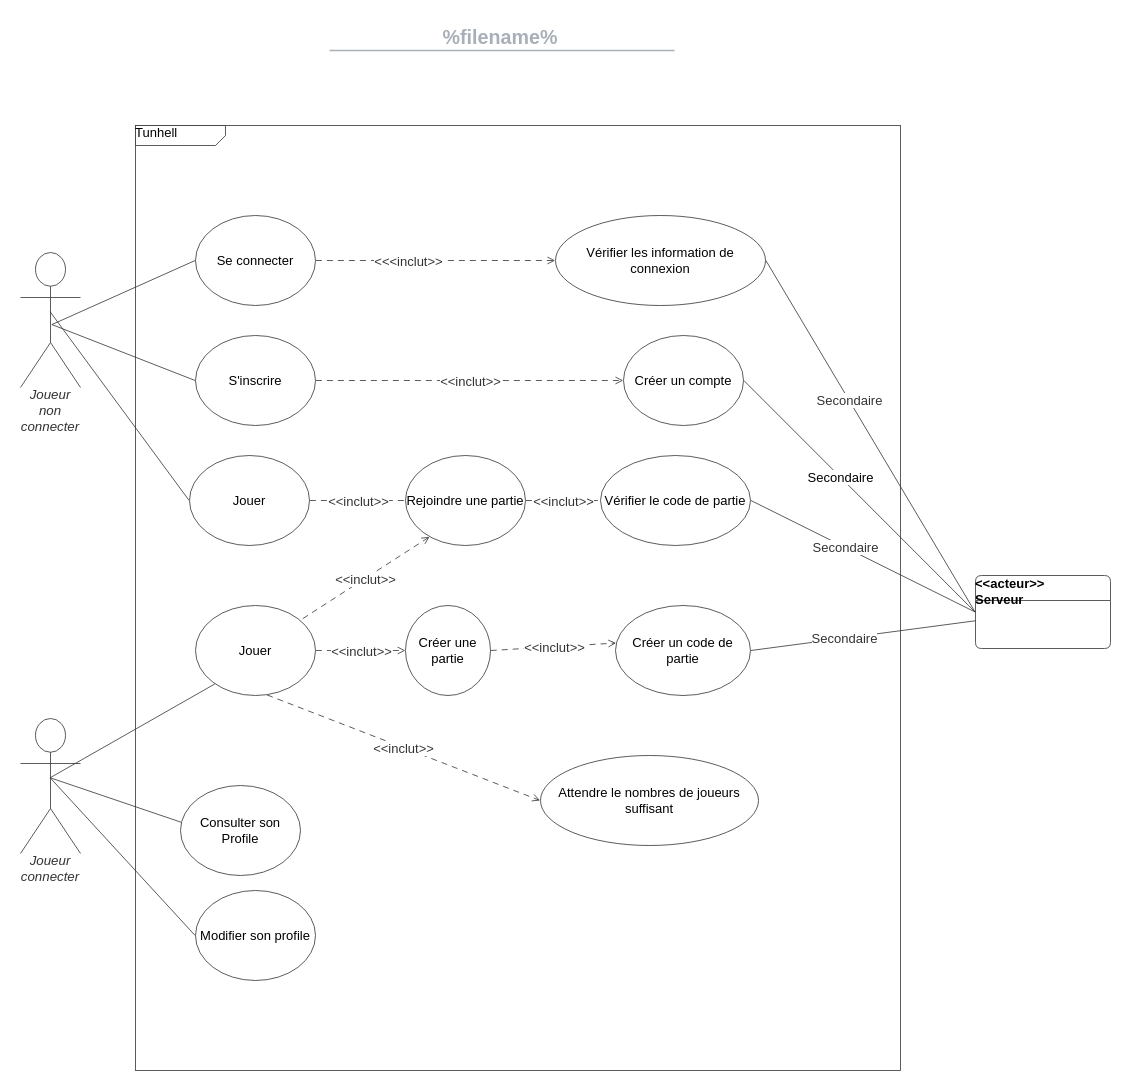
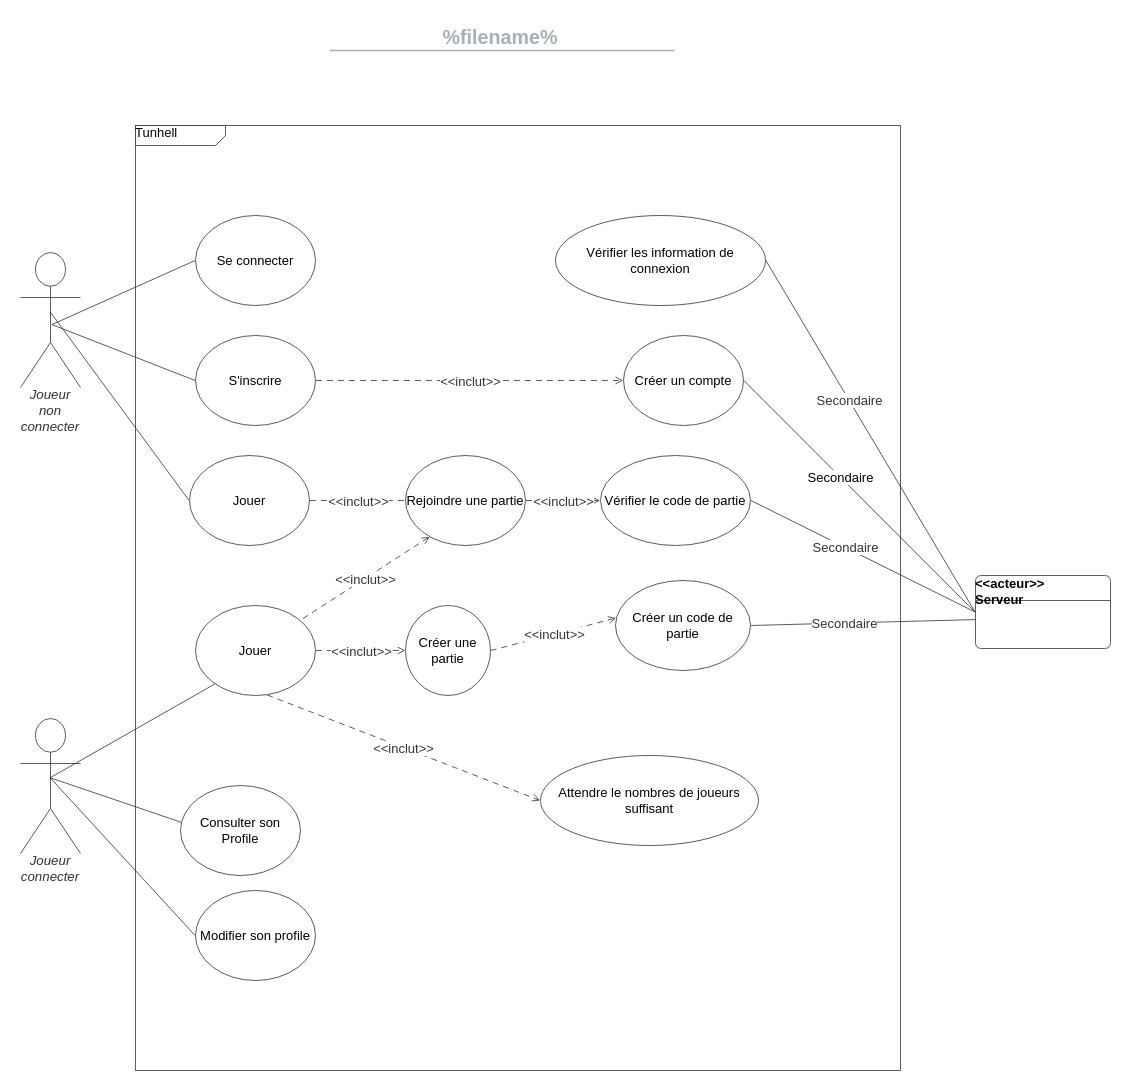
(434, 261) -> none
(596, 501) -> (595, 501)
(683, 651) -> (683, 626)
